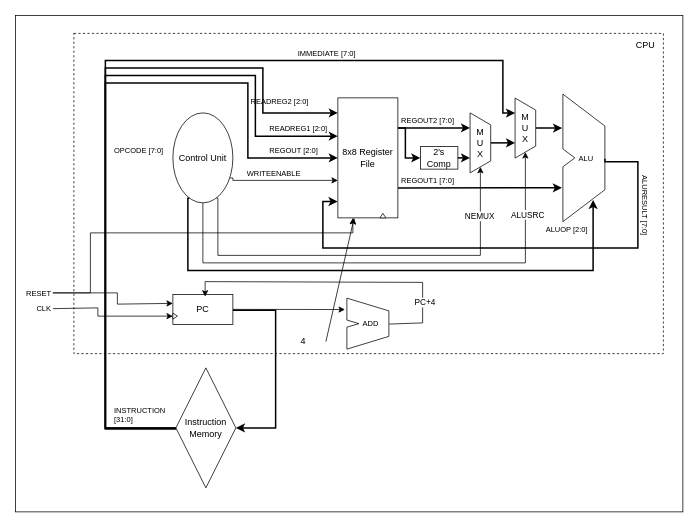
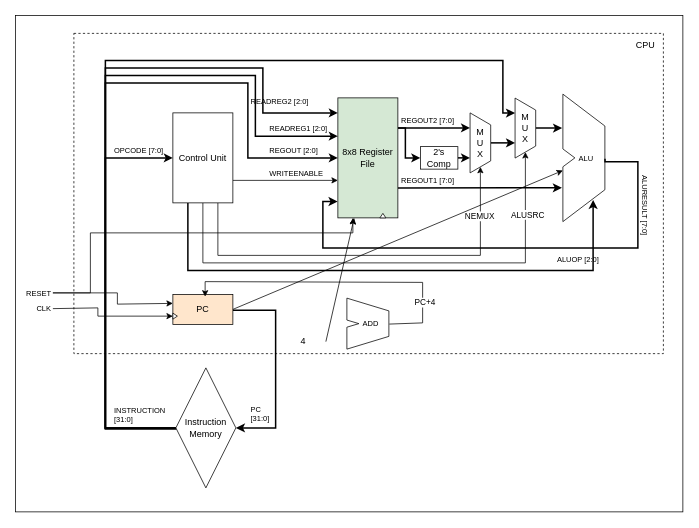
(327, 53) -> none
none -> (137, 158)
(203, 158) -> (203, 158)
(368, 158) -> (368, 158)
(279, 173) -> (302, 173)
(567, 229) -> (578, 259)
(203, 309) -> (203, 309)
(308, 309) -> (451, 217)
none -> (264, 414)
